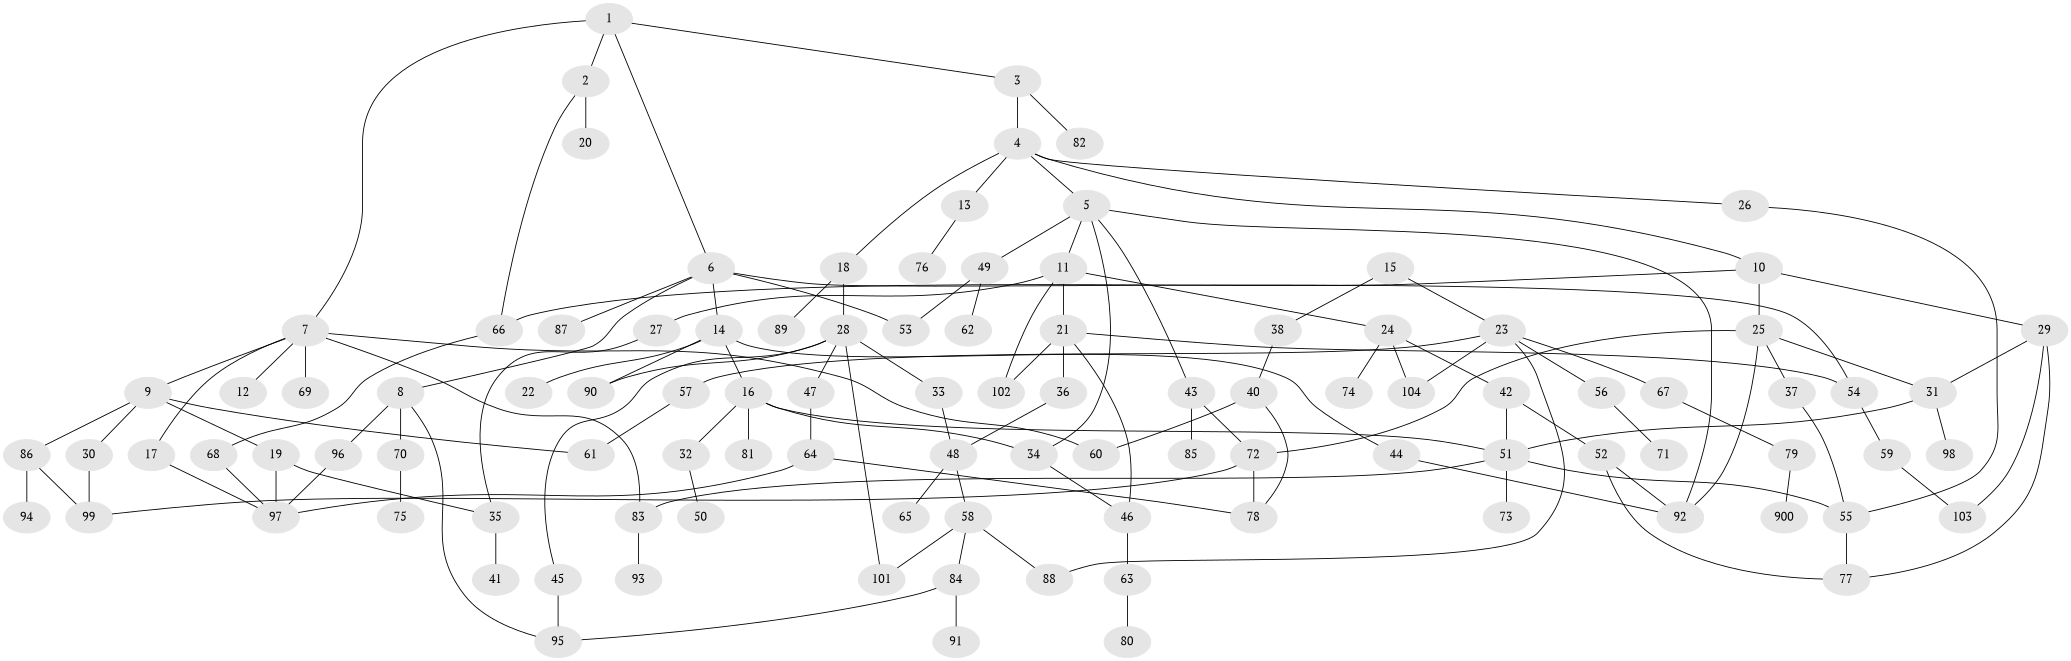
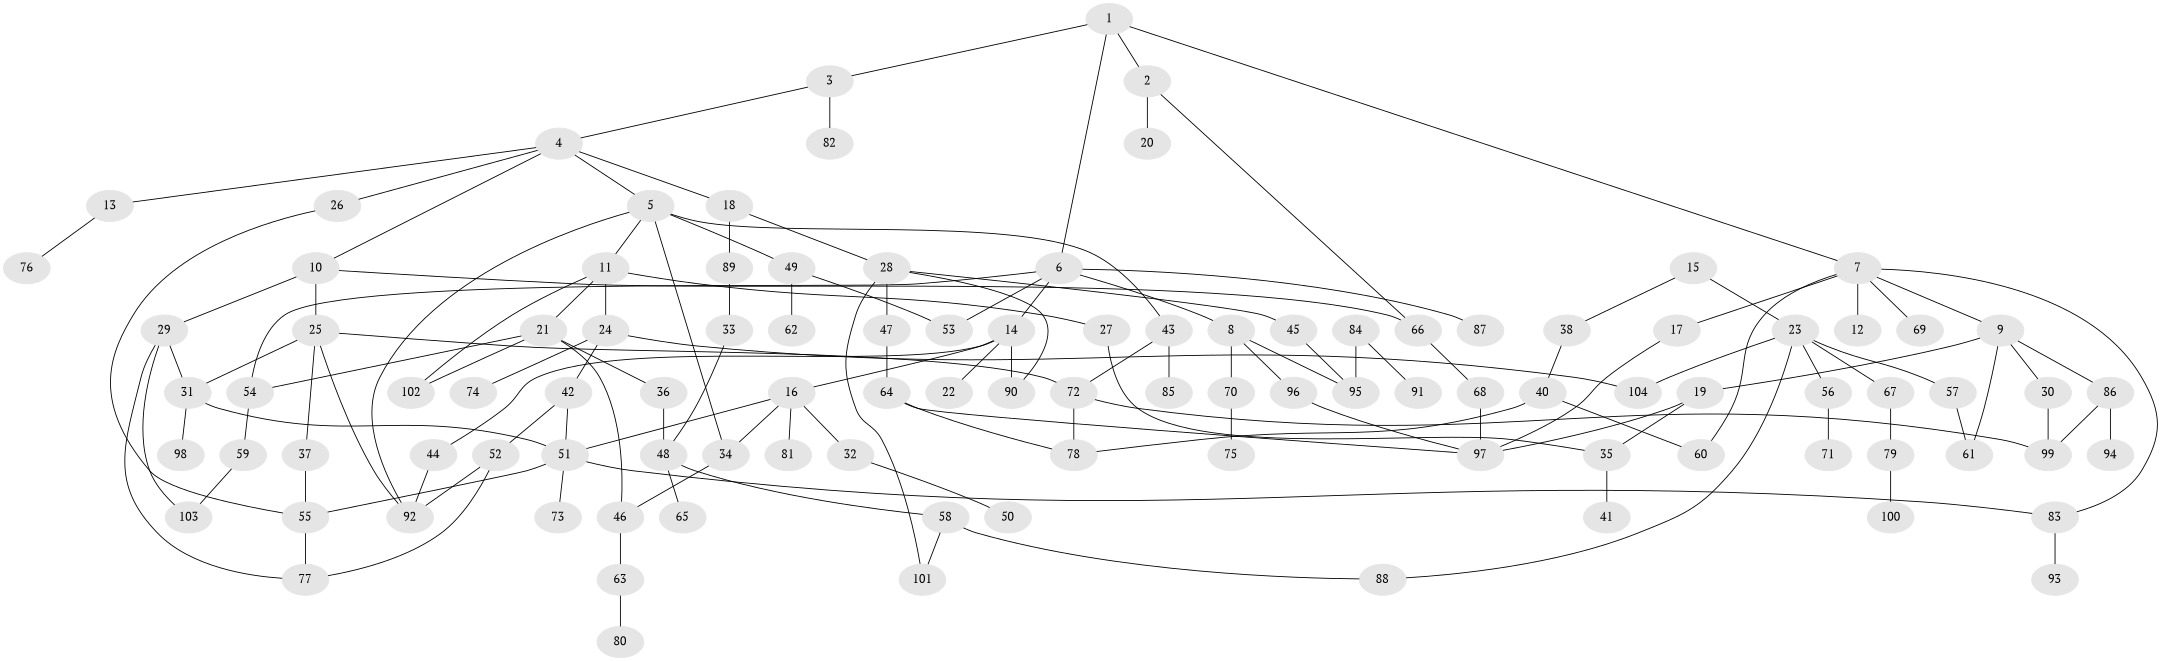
(894, 364) -> (729, 299)
(1784, 517) -> (1891, 517)
(962, 548) -> none
